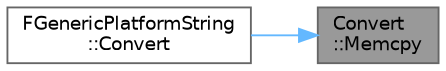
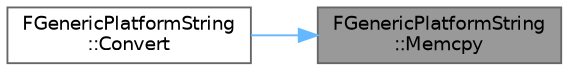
(378, 35) -> (439, 35)
